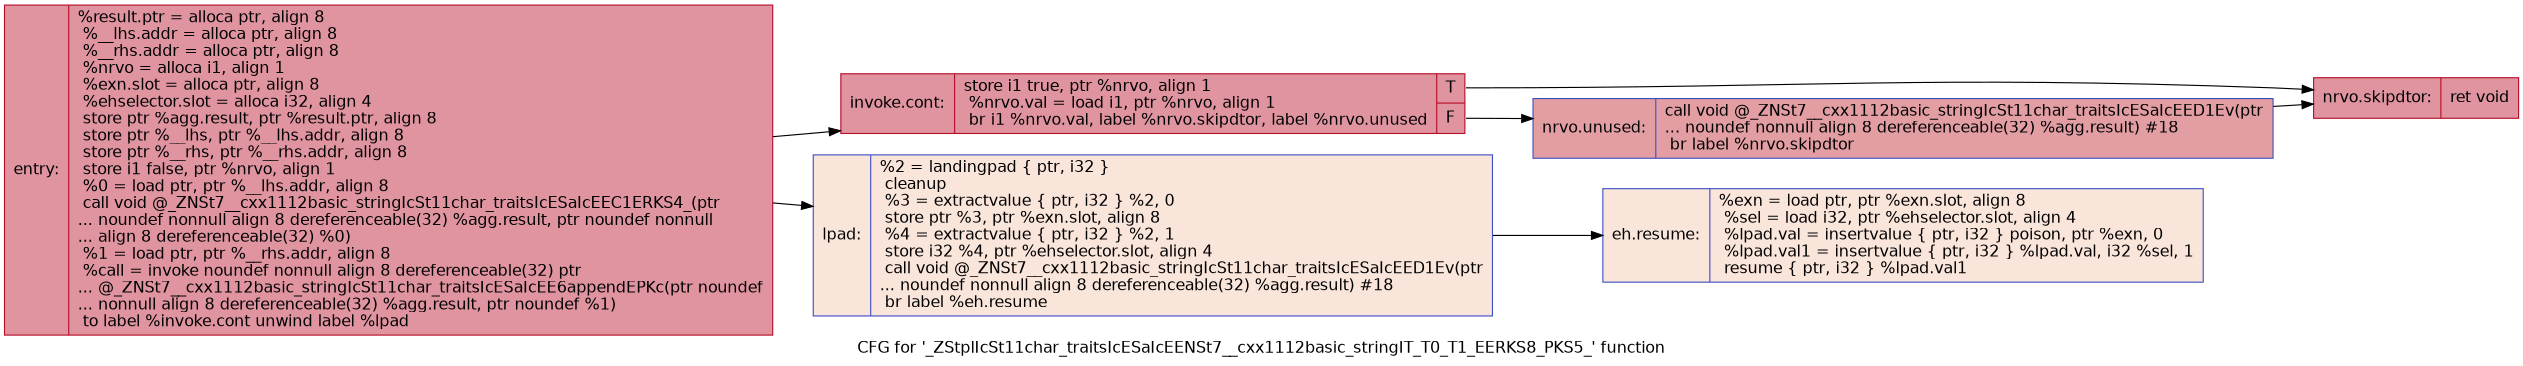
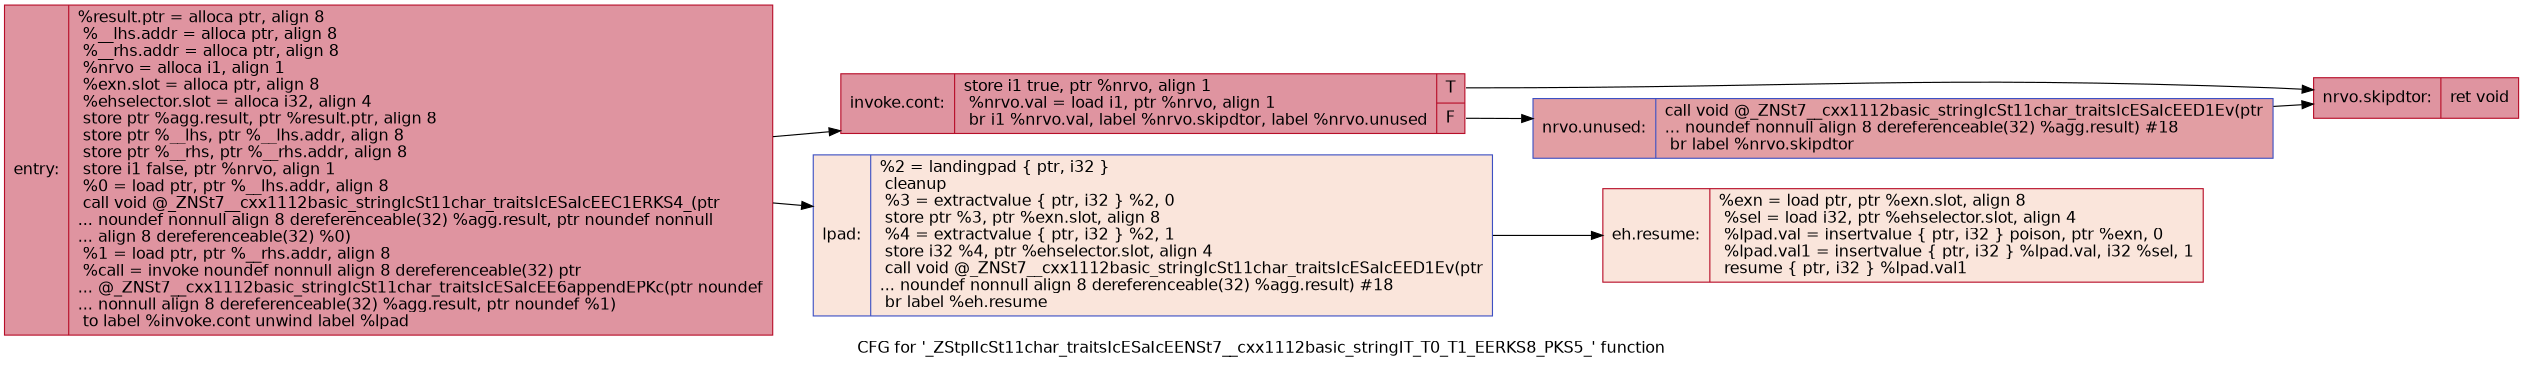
(1903, 235) -> (1903, 235)
